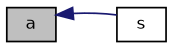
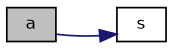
(95, 13) -> (78, 36)
